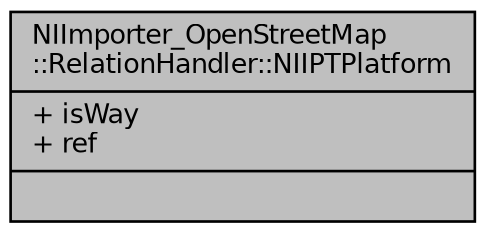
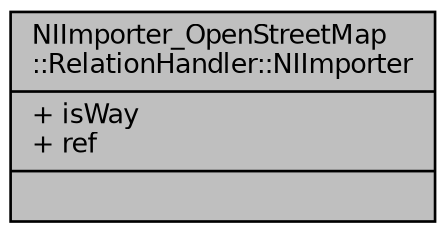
(243, 65) -> (223, 65)
